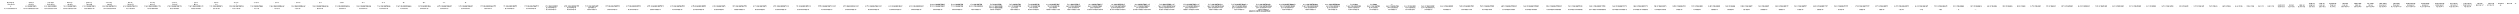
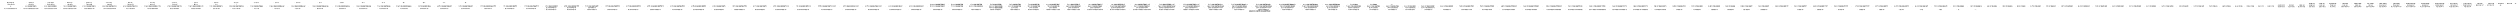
(1782, 10) -> none
